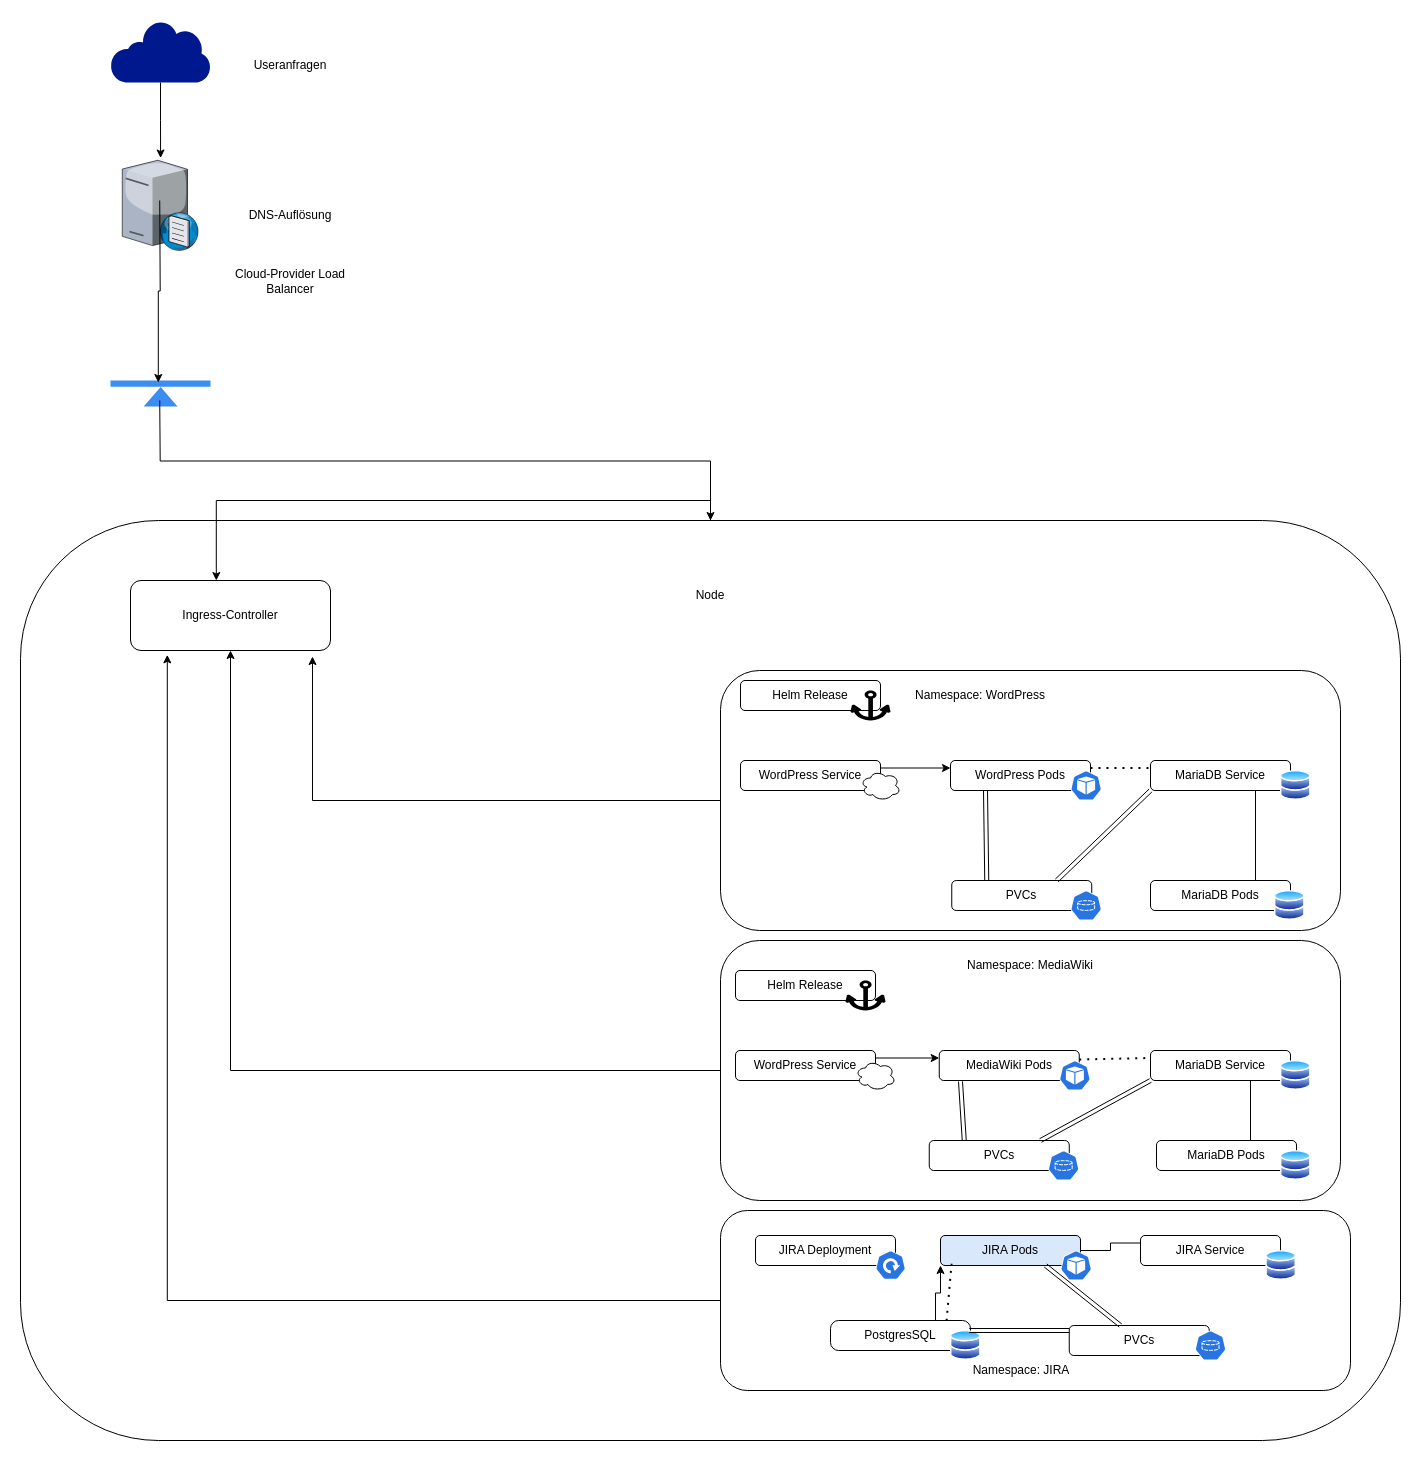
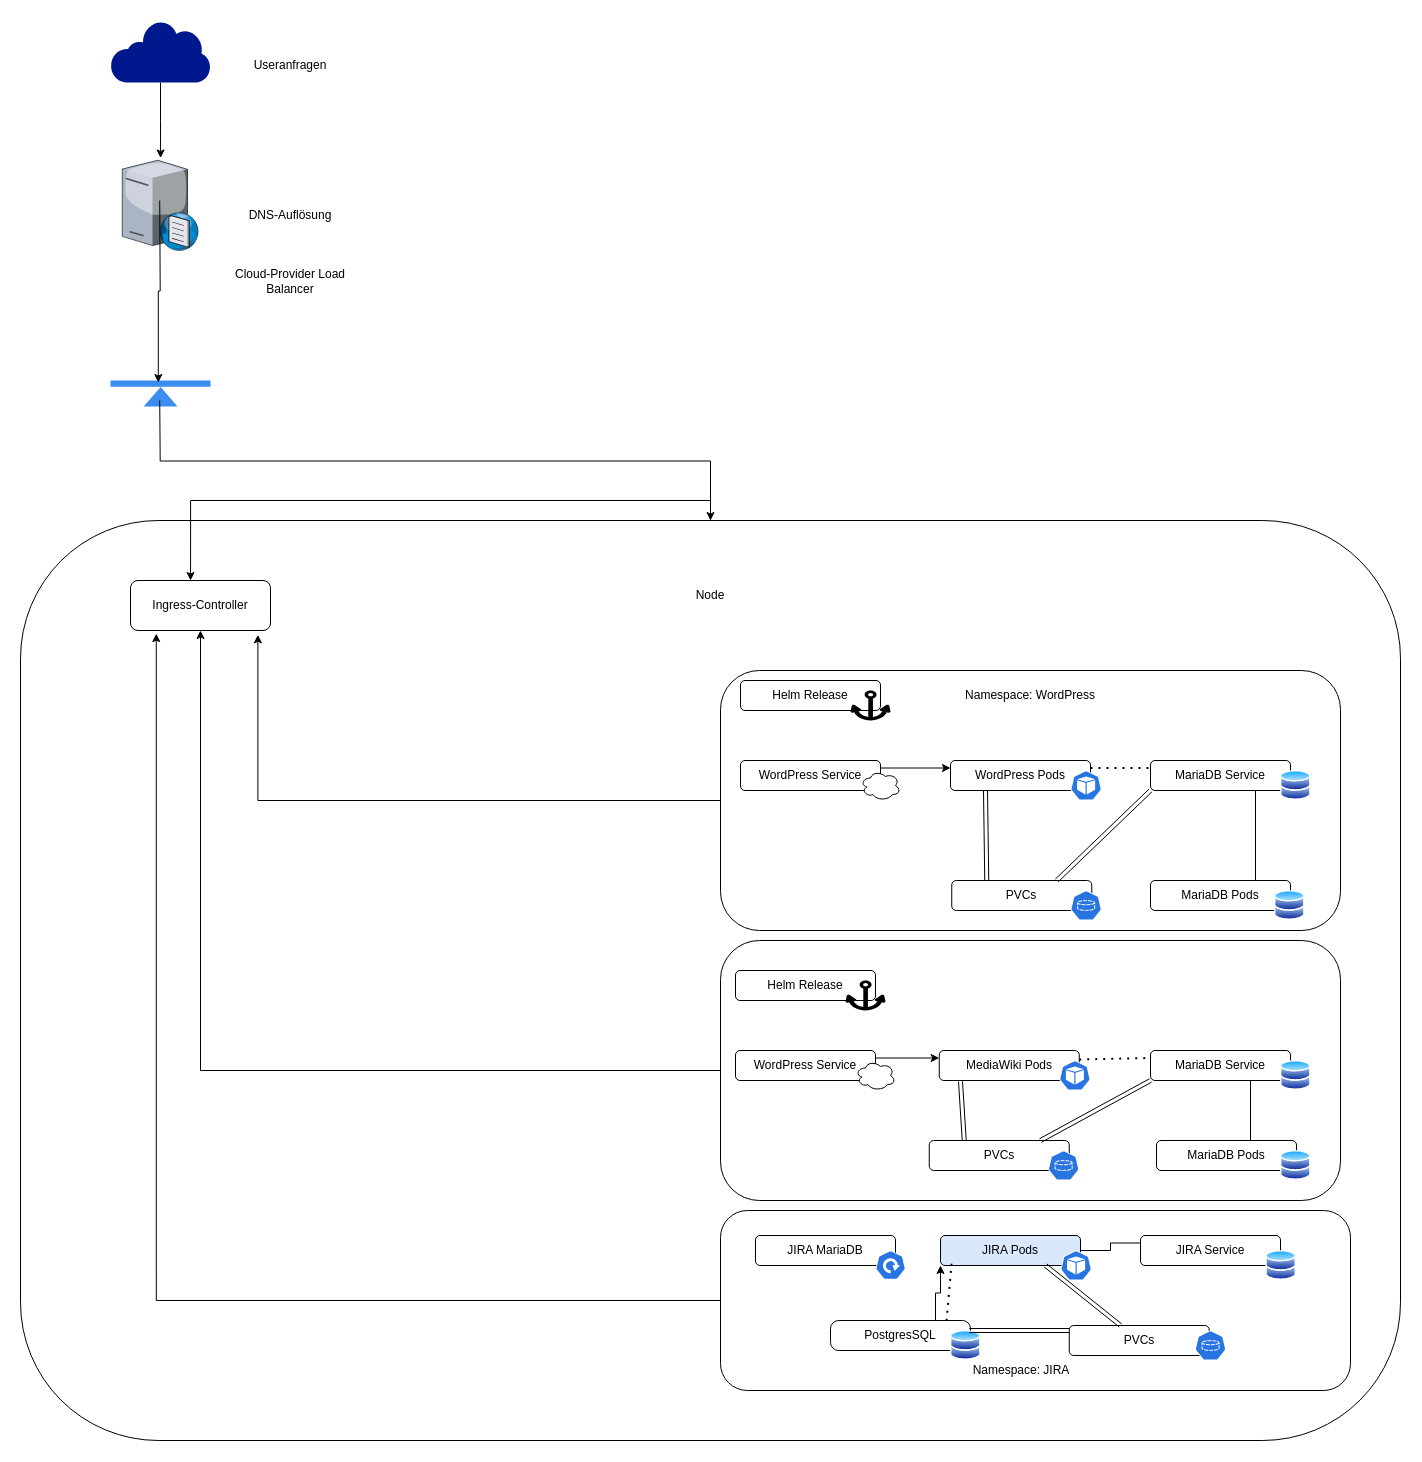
(231, 616) -> (201, 606)
(981, 696) -> (1031, 696)
(1031, 966) -> none
(826, 1251) -> (826, 1251)
